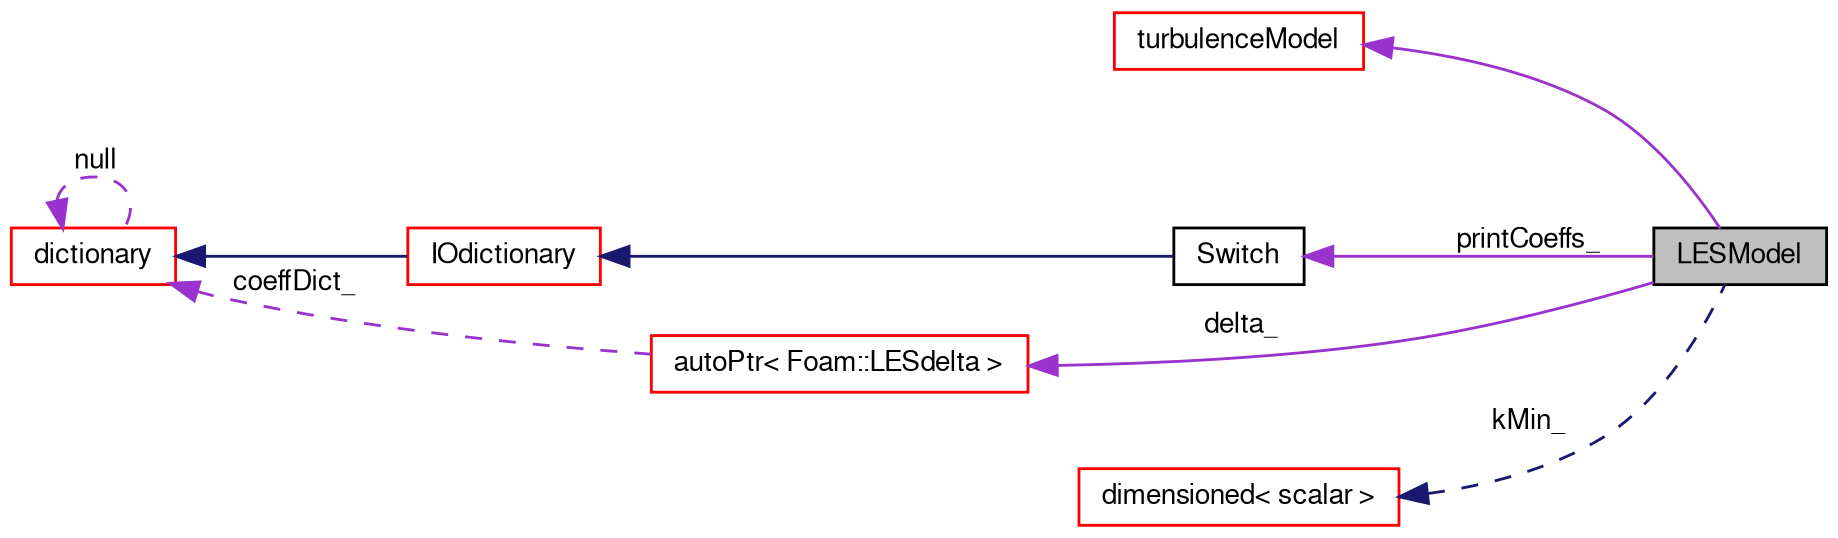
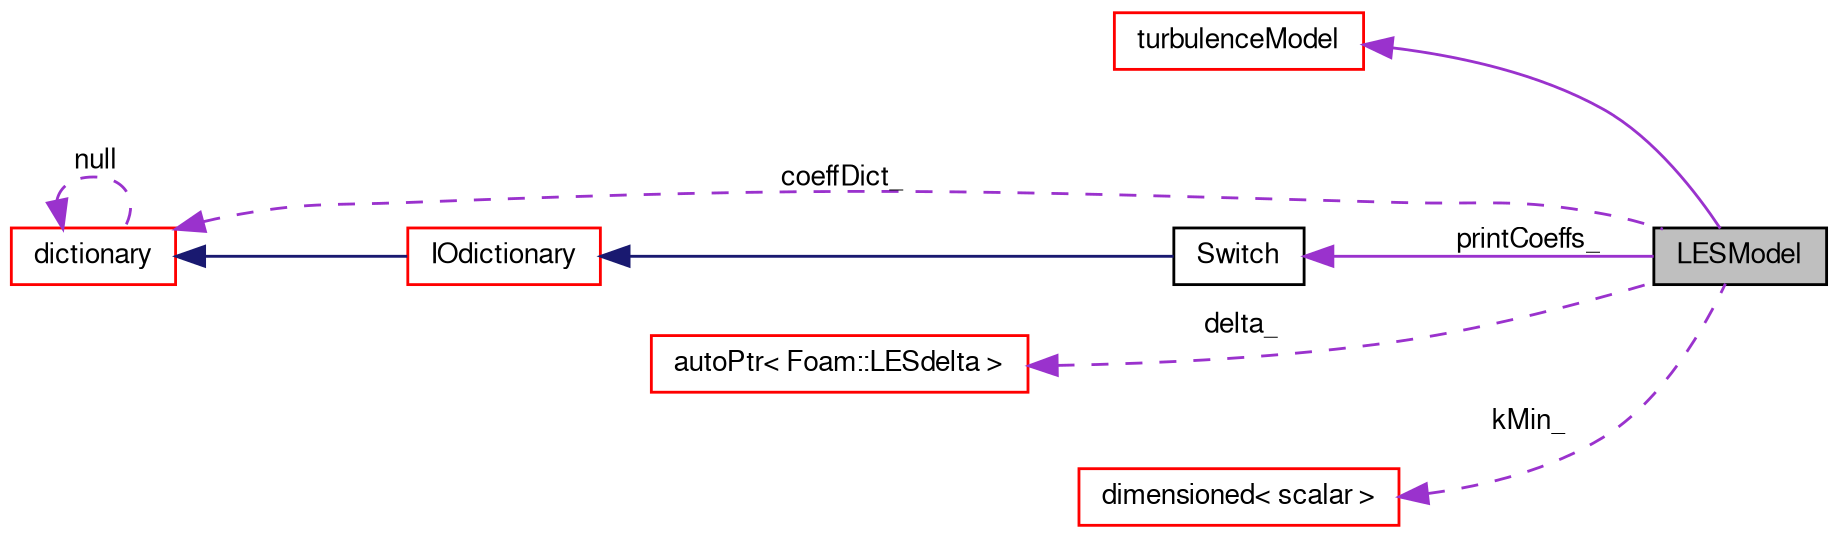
(423, 331) -> (934, 192)
(1359, 347) -> (1359, 347)
(1609, 433) -> (1609, 433)
